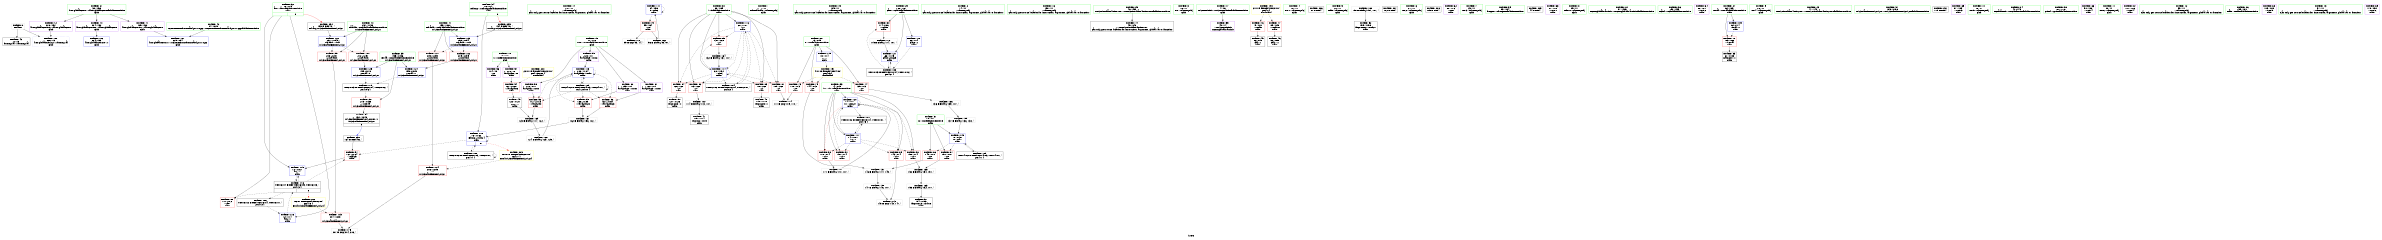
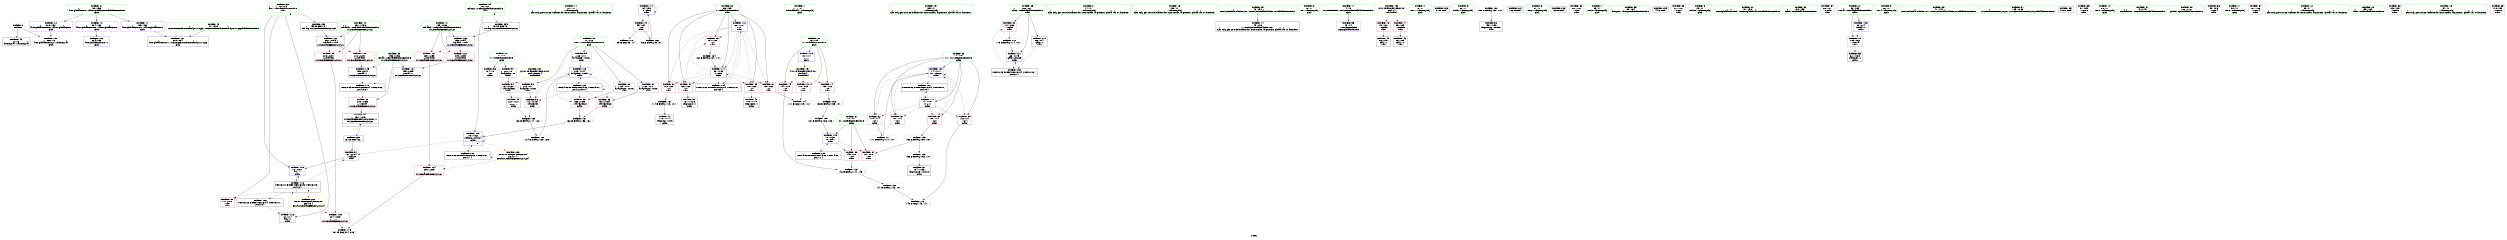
(828, 125) -> (890, 79)
(933, 164) -> (894, 147)
